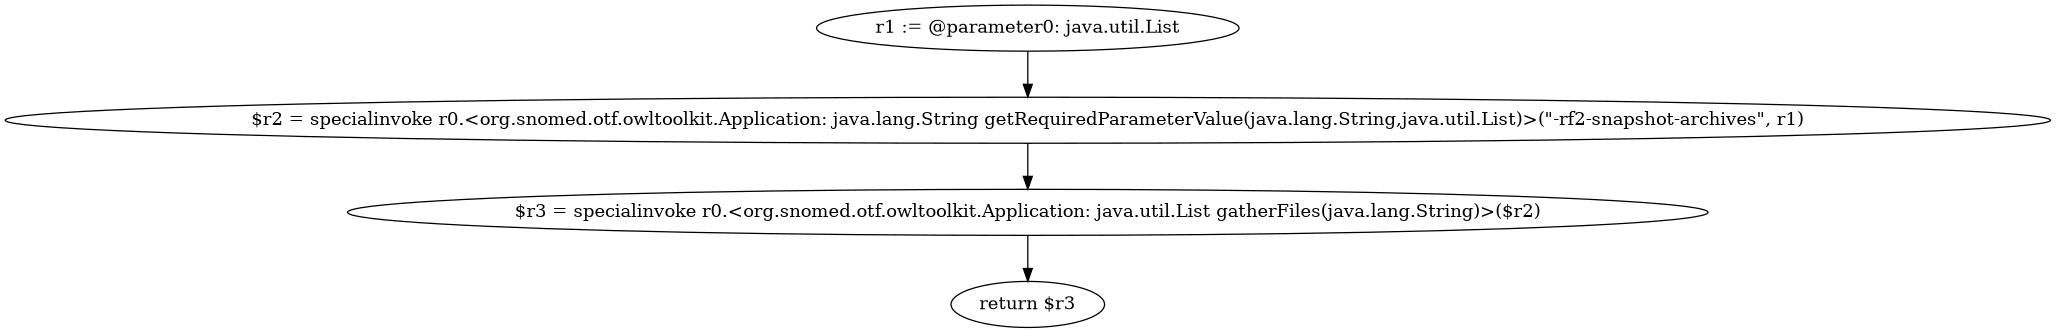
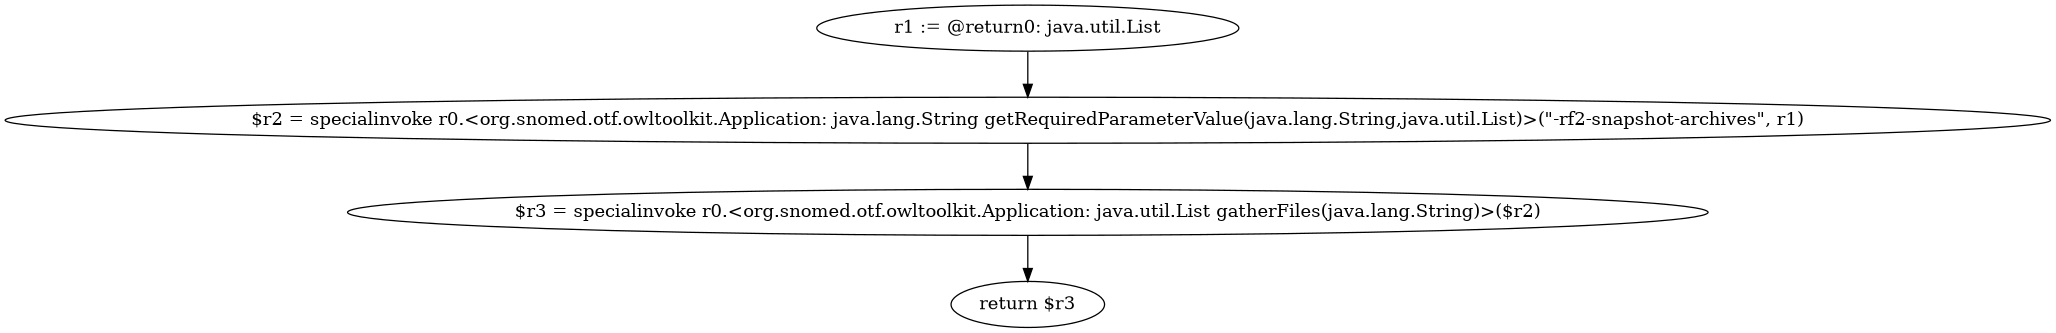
(1028, 28) -> (1028, 28)
